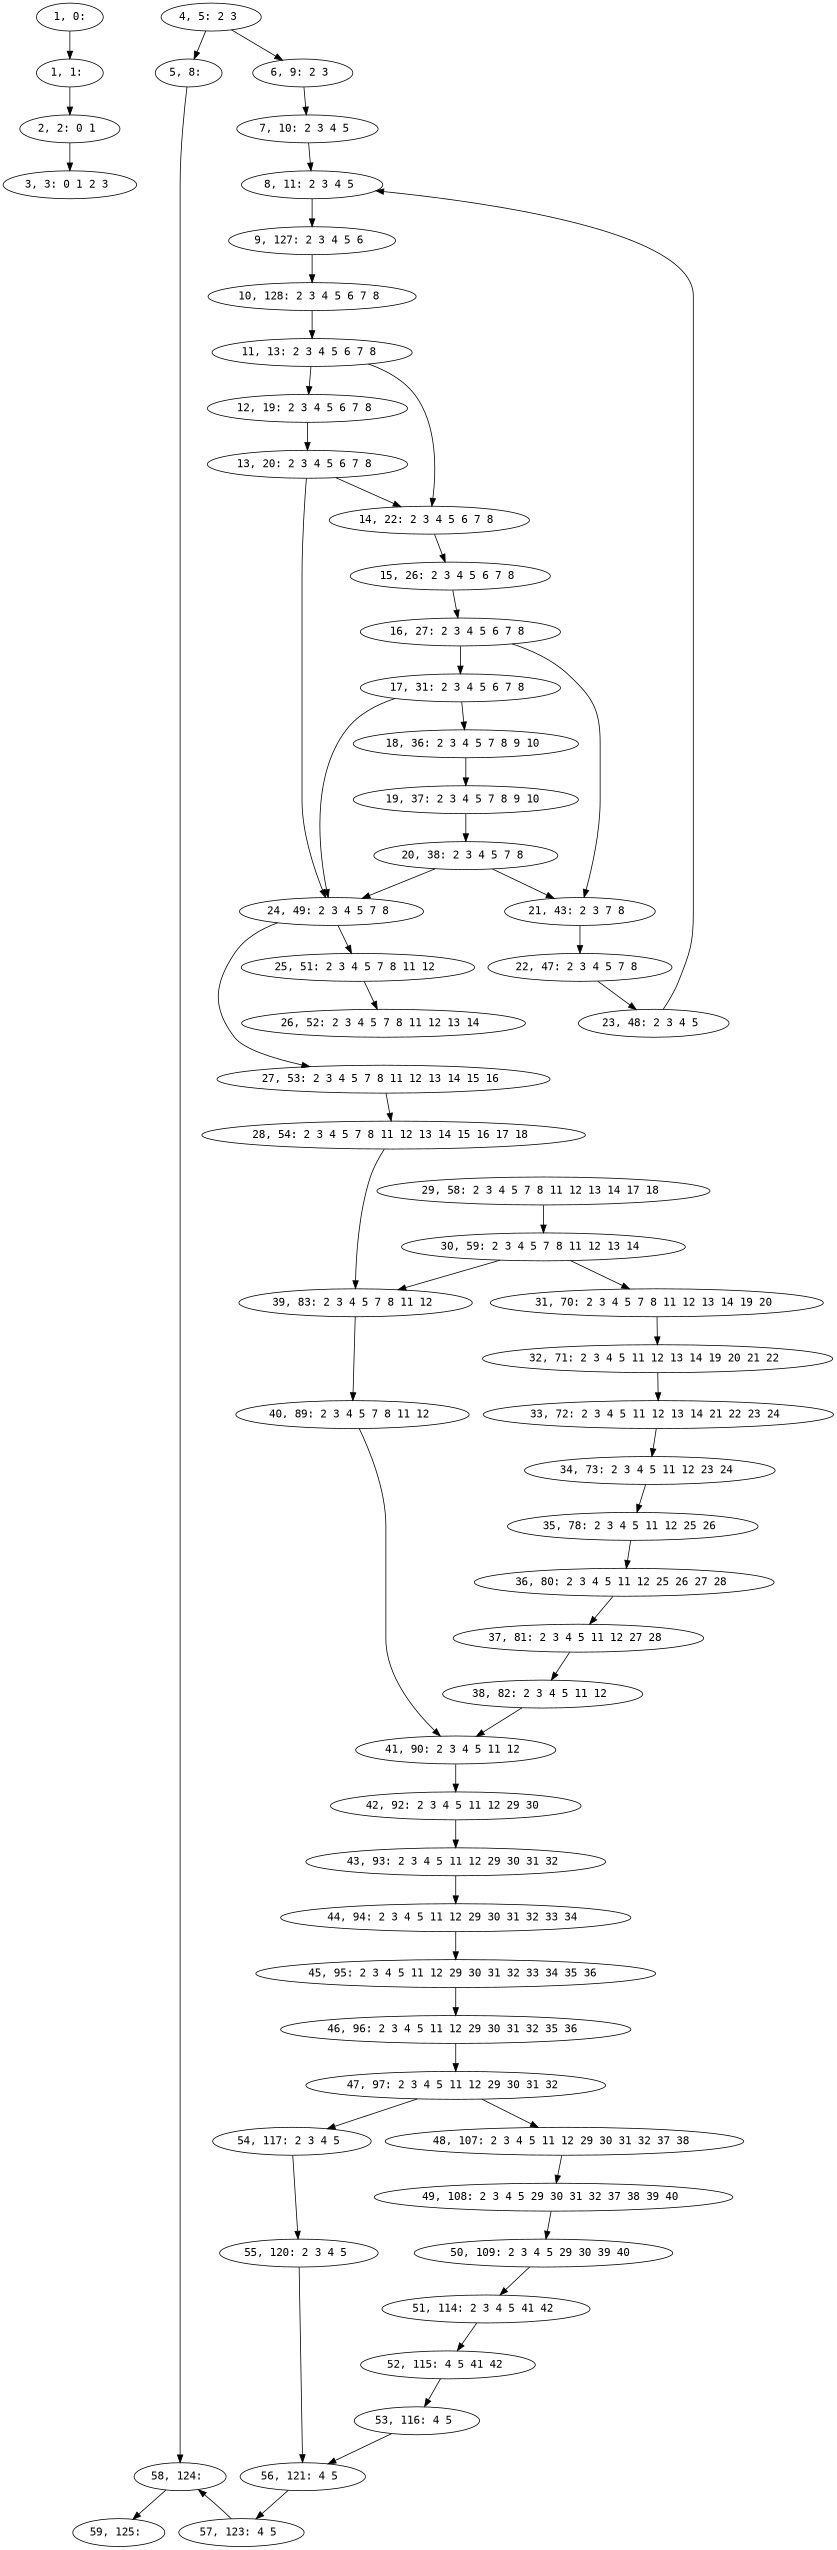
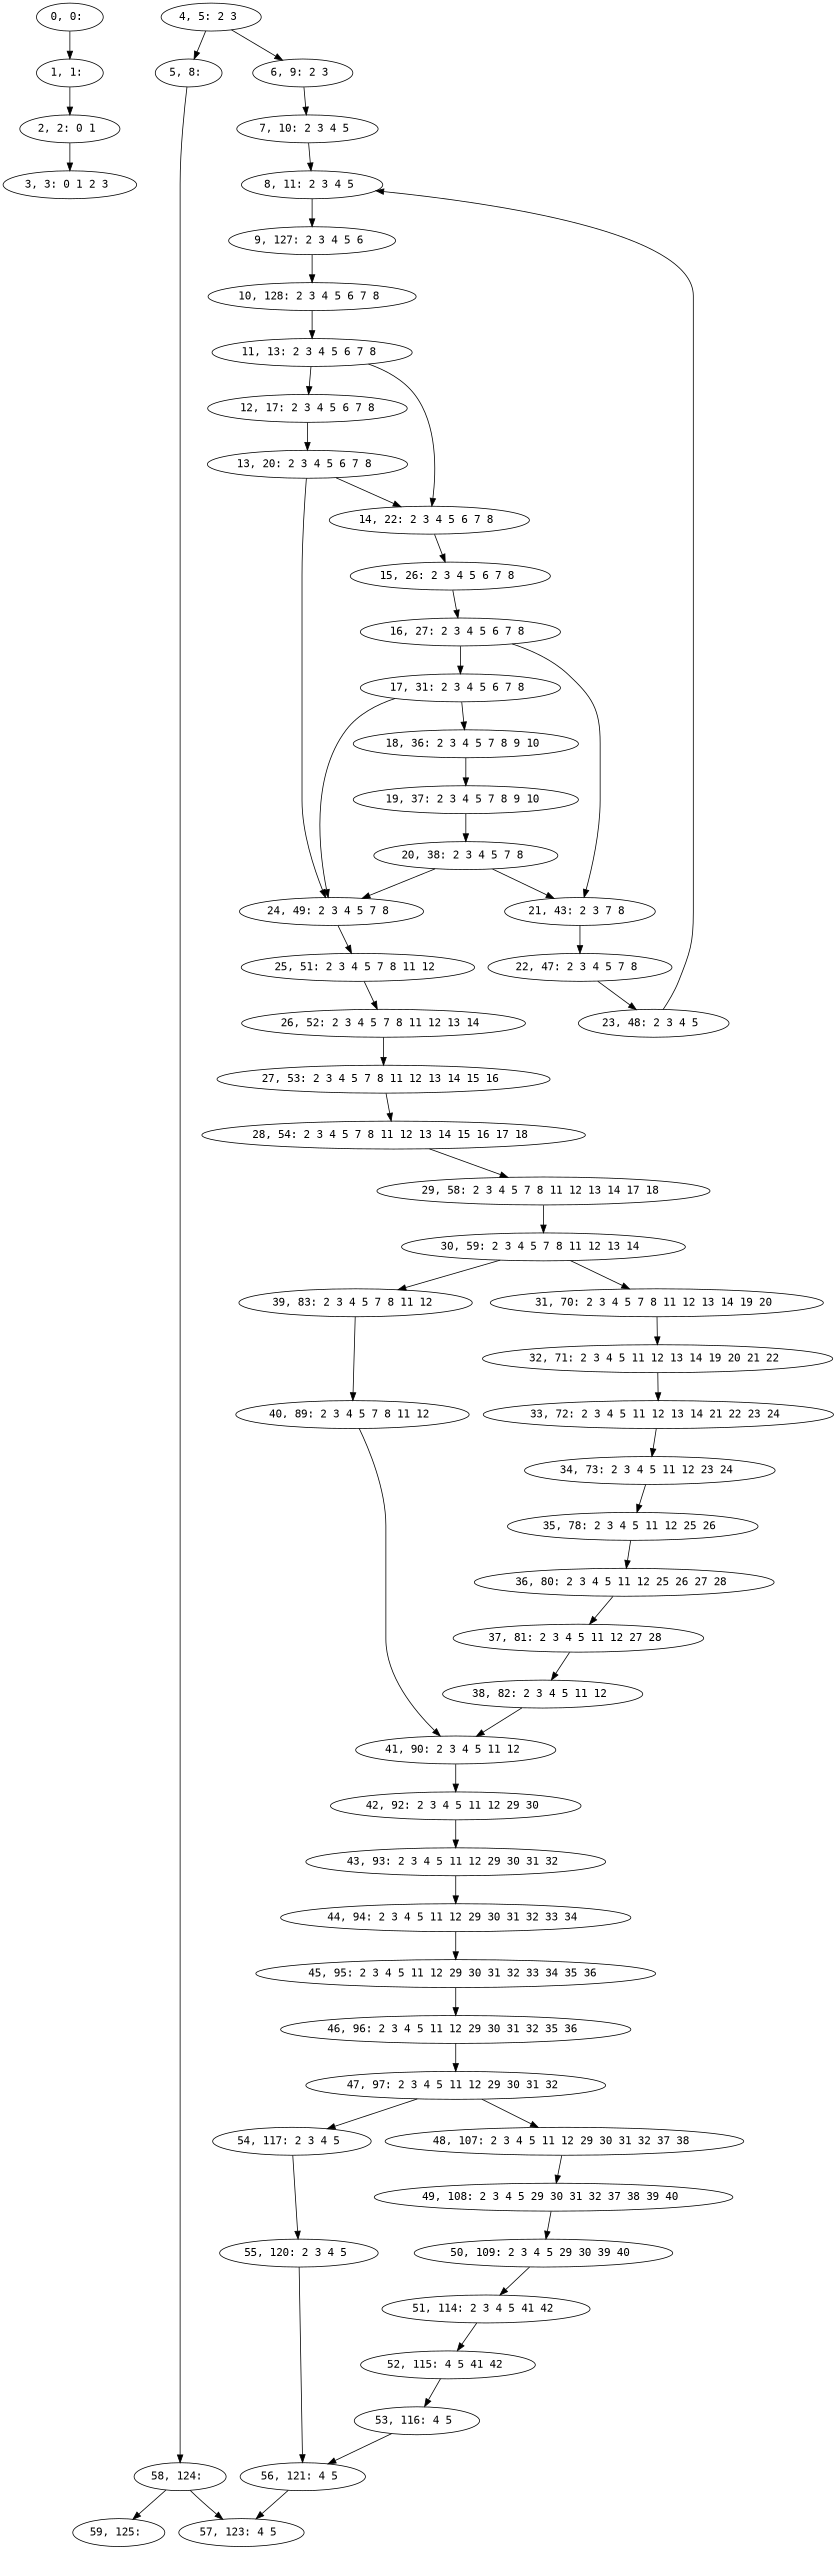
(70, 17) -> (70, 17)
(307, 408) -> (307, 408)
(219, 1006) -> (384, 1047)
(362, 1213) -> (465, 1162)
(218, 2507) -> (203, 2502)
